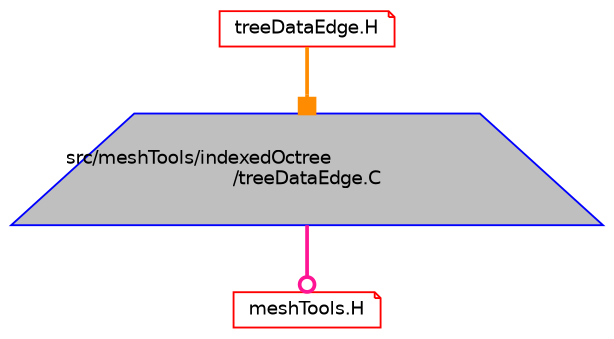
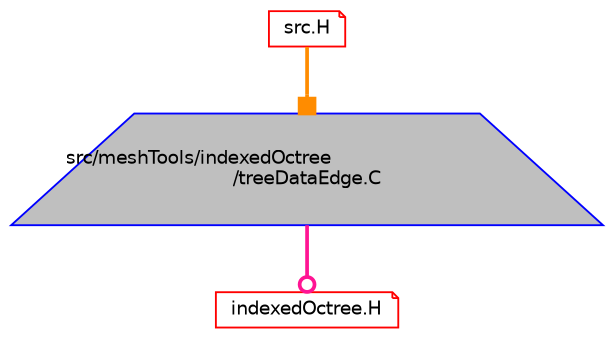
(307, 29) -> (307, 29)
(307, 310) -> (307, 310)
